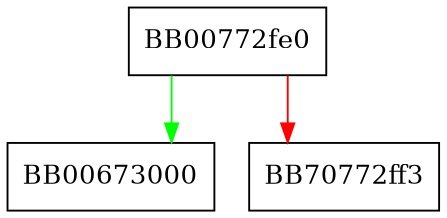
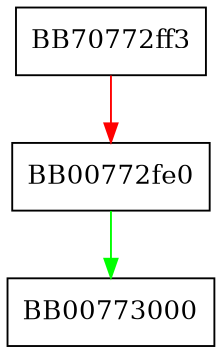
(288, 99) -> (111, 99)
(111, 177) -> (111, 312)
